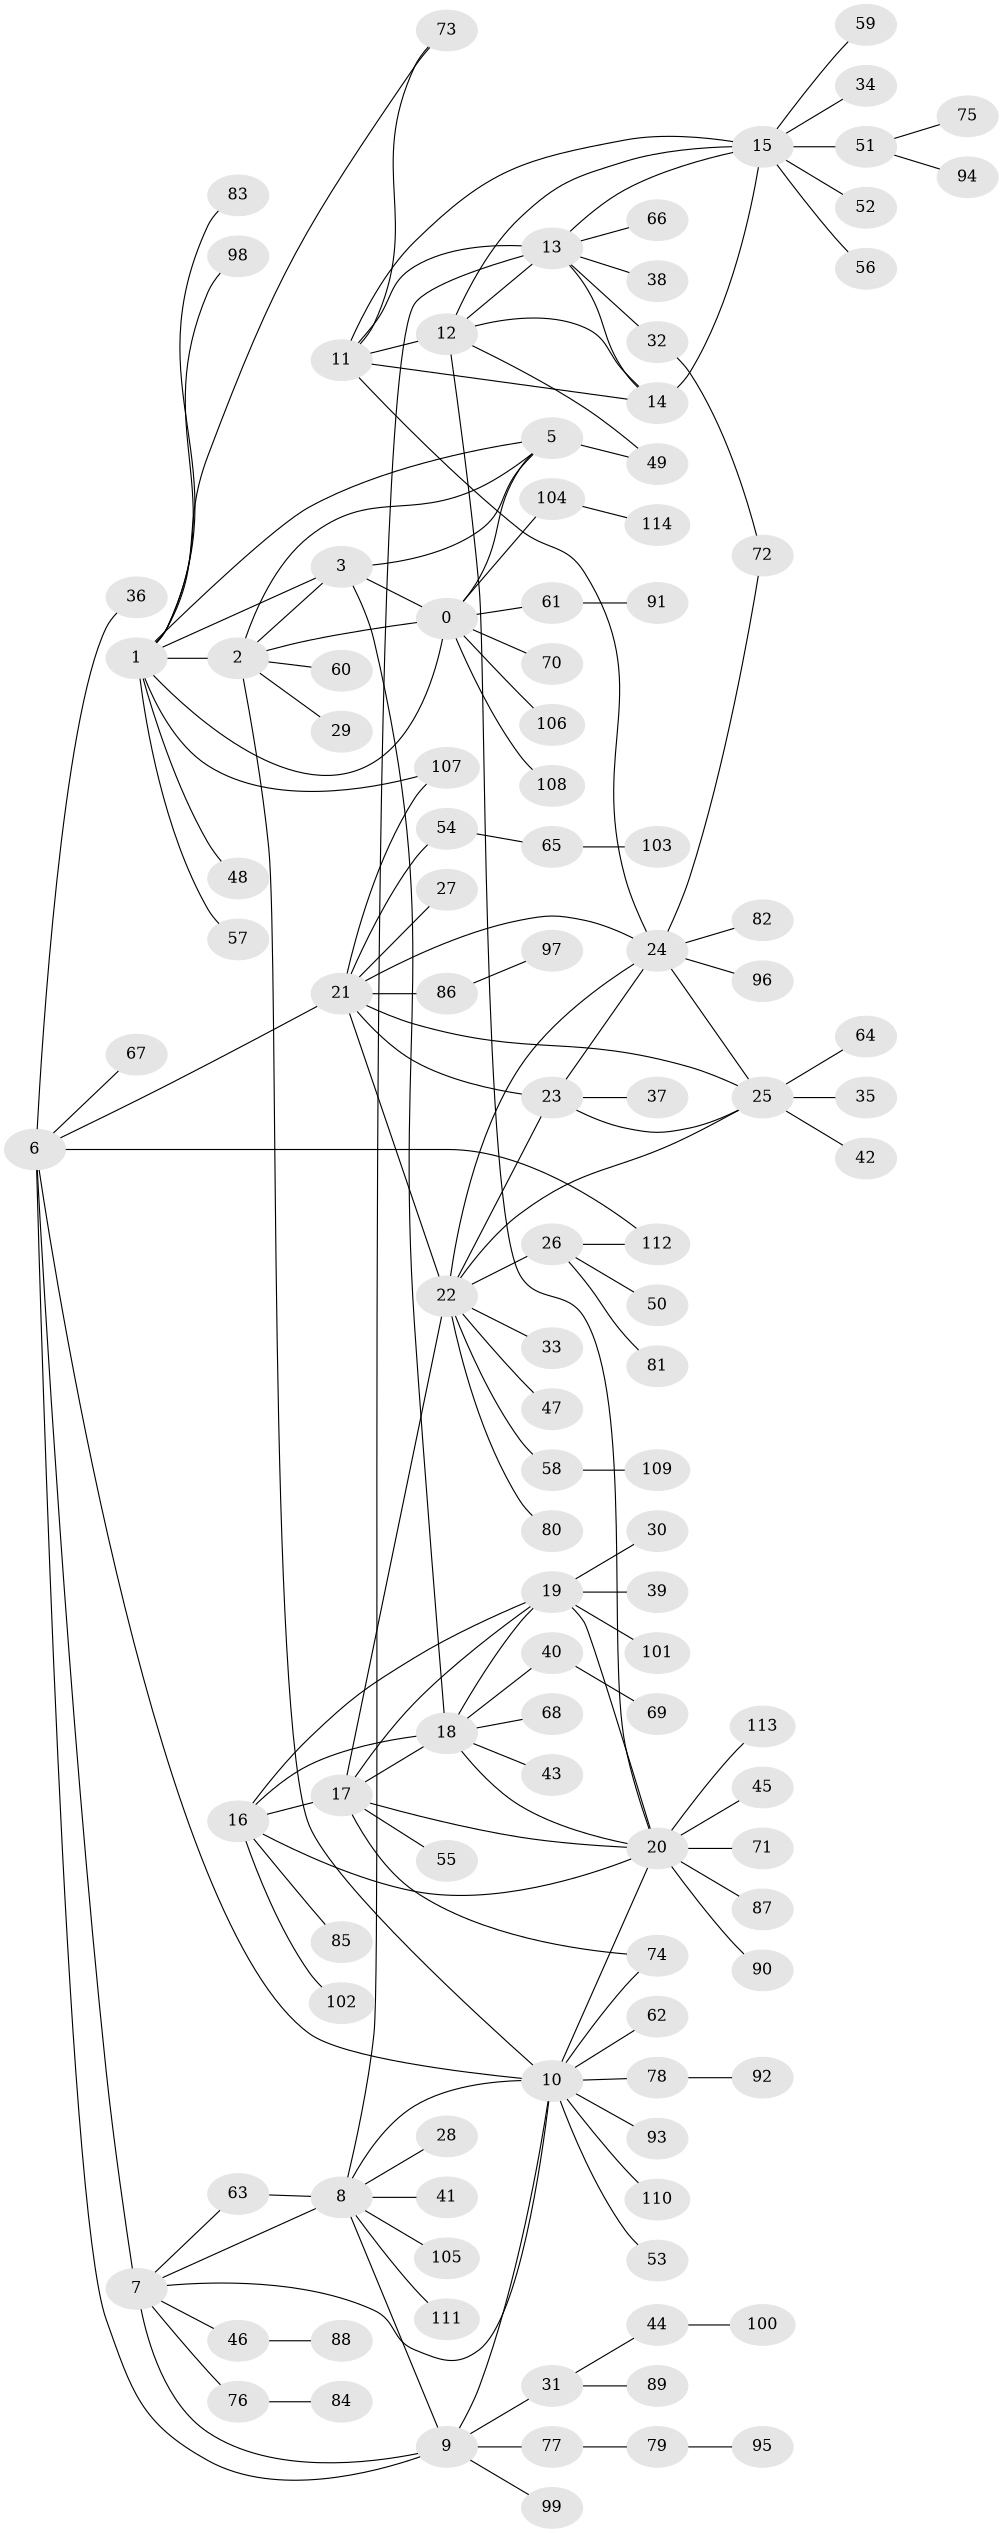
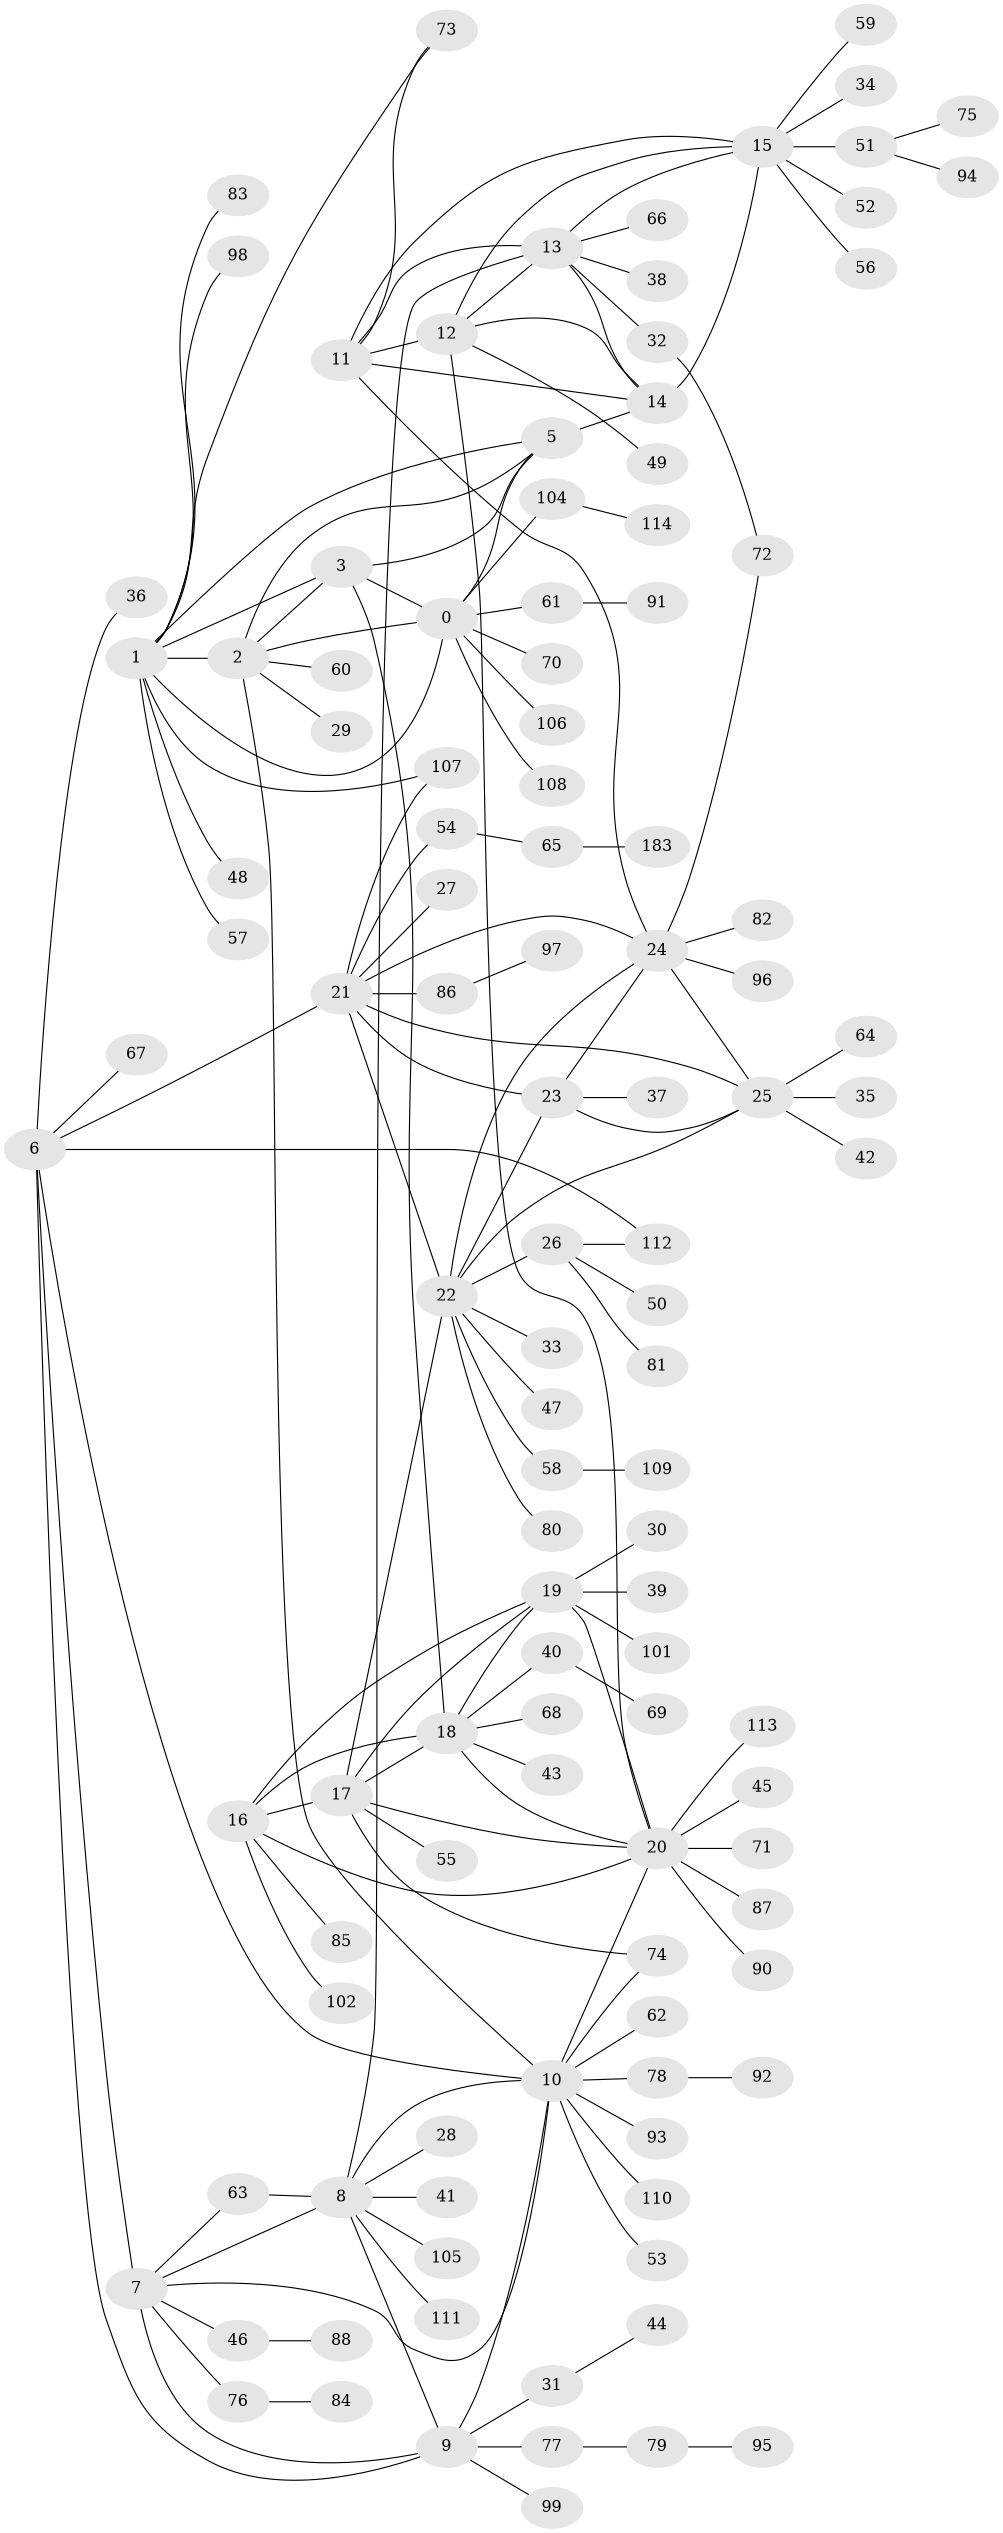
(605, 451) -> (612, 418)
(657, 847) -> (657, 847)
(763, 2325) -> none
(657, 2386) -> none
